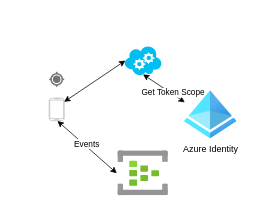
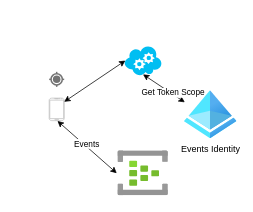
(211, 149) -> (211, 149)
